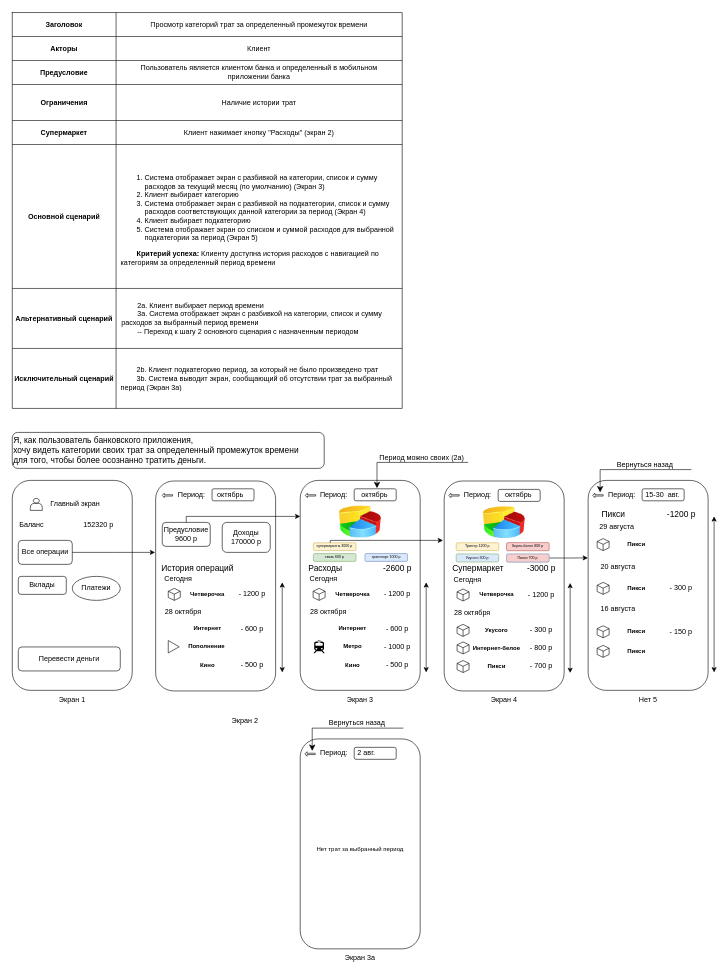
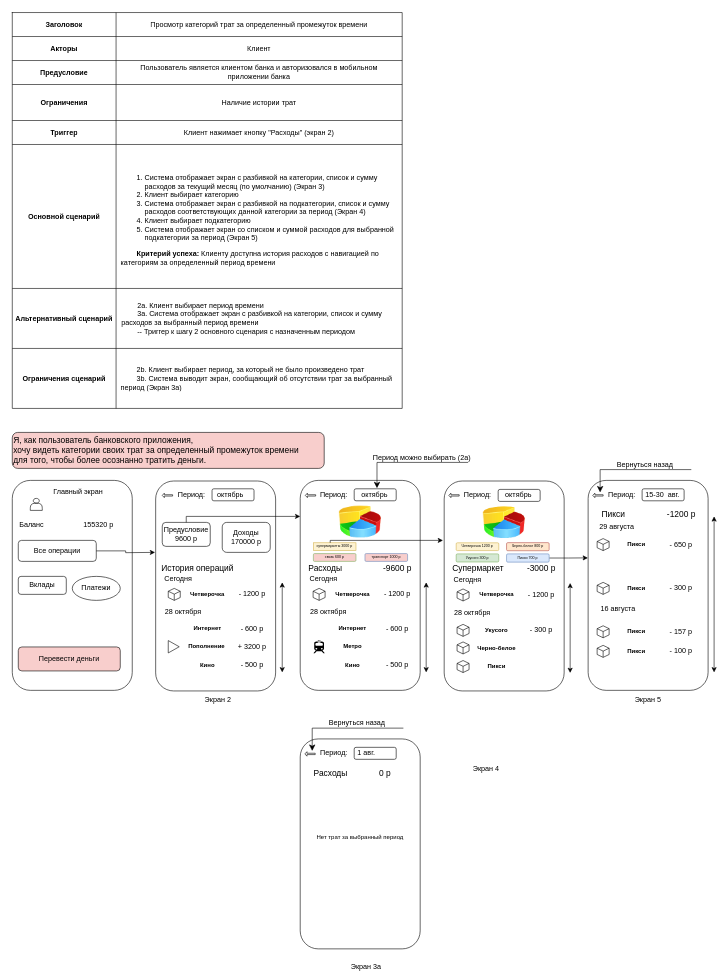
(259, 72) -> (259, 72)
(64, 132) -> (64, 132)
(260, 318) -> (260, 318)
(64, 378) -> (64, 378)
(259, 378) -> (259, 378)
(168, 450) -> (168, 450)
(422, 458) -> (422, 458)
(75, 504) -> (78, 492)
(53, 525) -> (53, 525)
(478, 545) -> (478, 545)
none -> (681, 545)
(335, 547) -> (335, 547)
(528, 547) -> (528, 547)
(45, 552) -> (57, 551)
(335, 557) -> (335, 557)
(386, 557) -> (386, 557)
(478, 558) -> (478, 558)
(528, 558) -> (528, 558)
(618, 567) -> none
(349, 568) -> (349, 568)
(681, 632) -> (681, 632)
(497, 645) -> (497, 645)
none -> (252, 647)
(397, 647) -> none
(541, 648) -> none
none -> (681, 651)
(69, 659) -> (69, 659)
(541, 666) -> none
(72, 700) -> none
(360, 700) -> none
(504, 700) -> (486, 769)
(648, 700) -> (648, 700)
(245, 721) -> (218, 700)
(348, 753) -> (348, 753)
none -> (360, 773)
(360, 849) -> (360, 837)
(360, 958) -> (366, 967)
